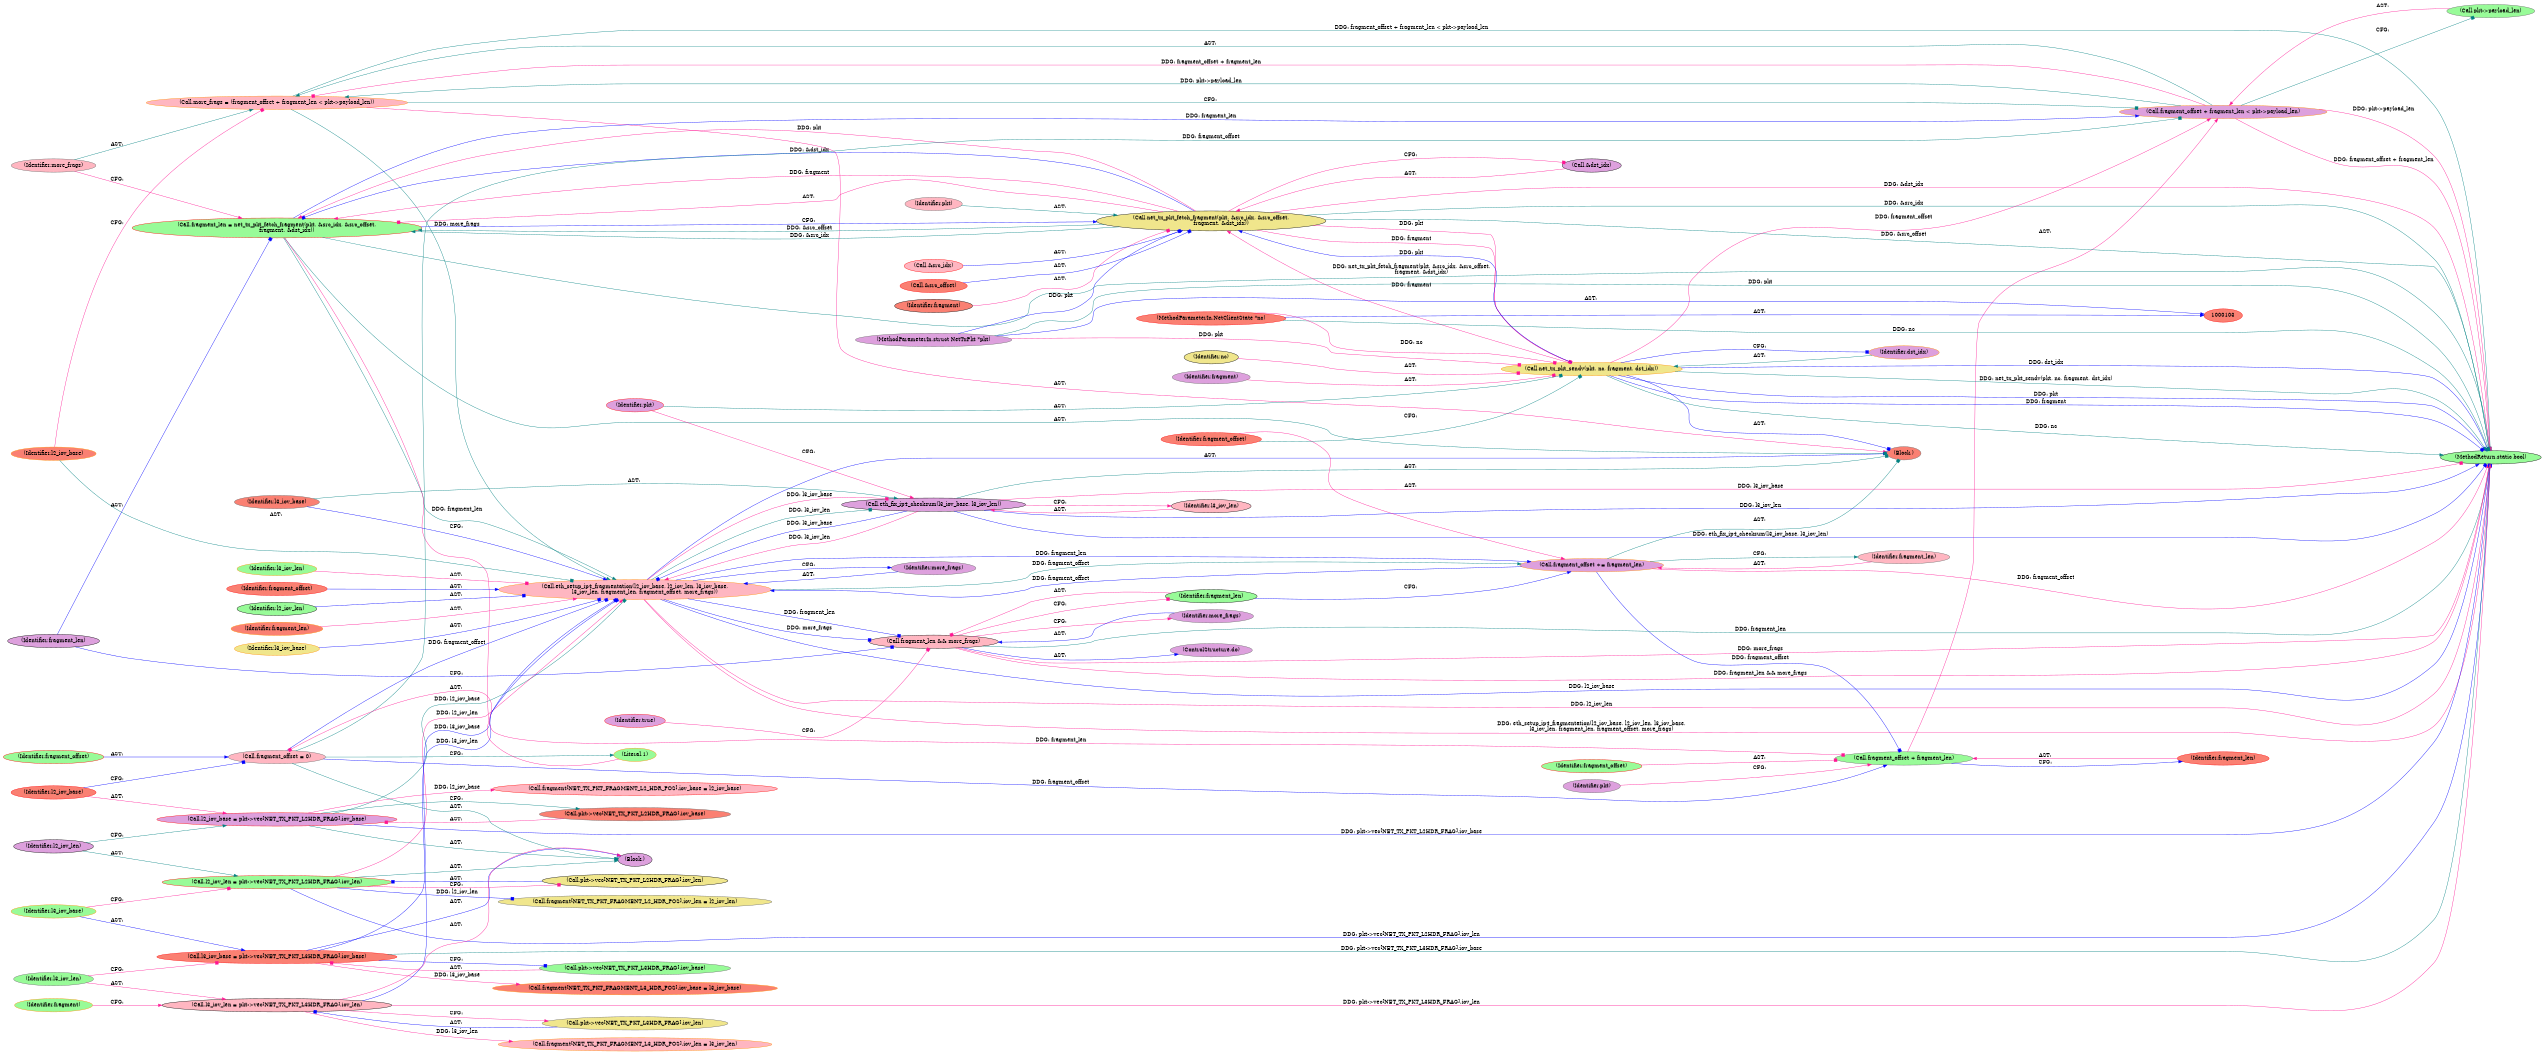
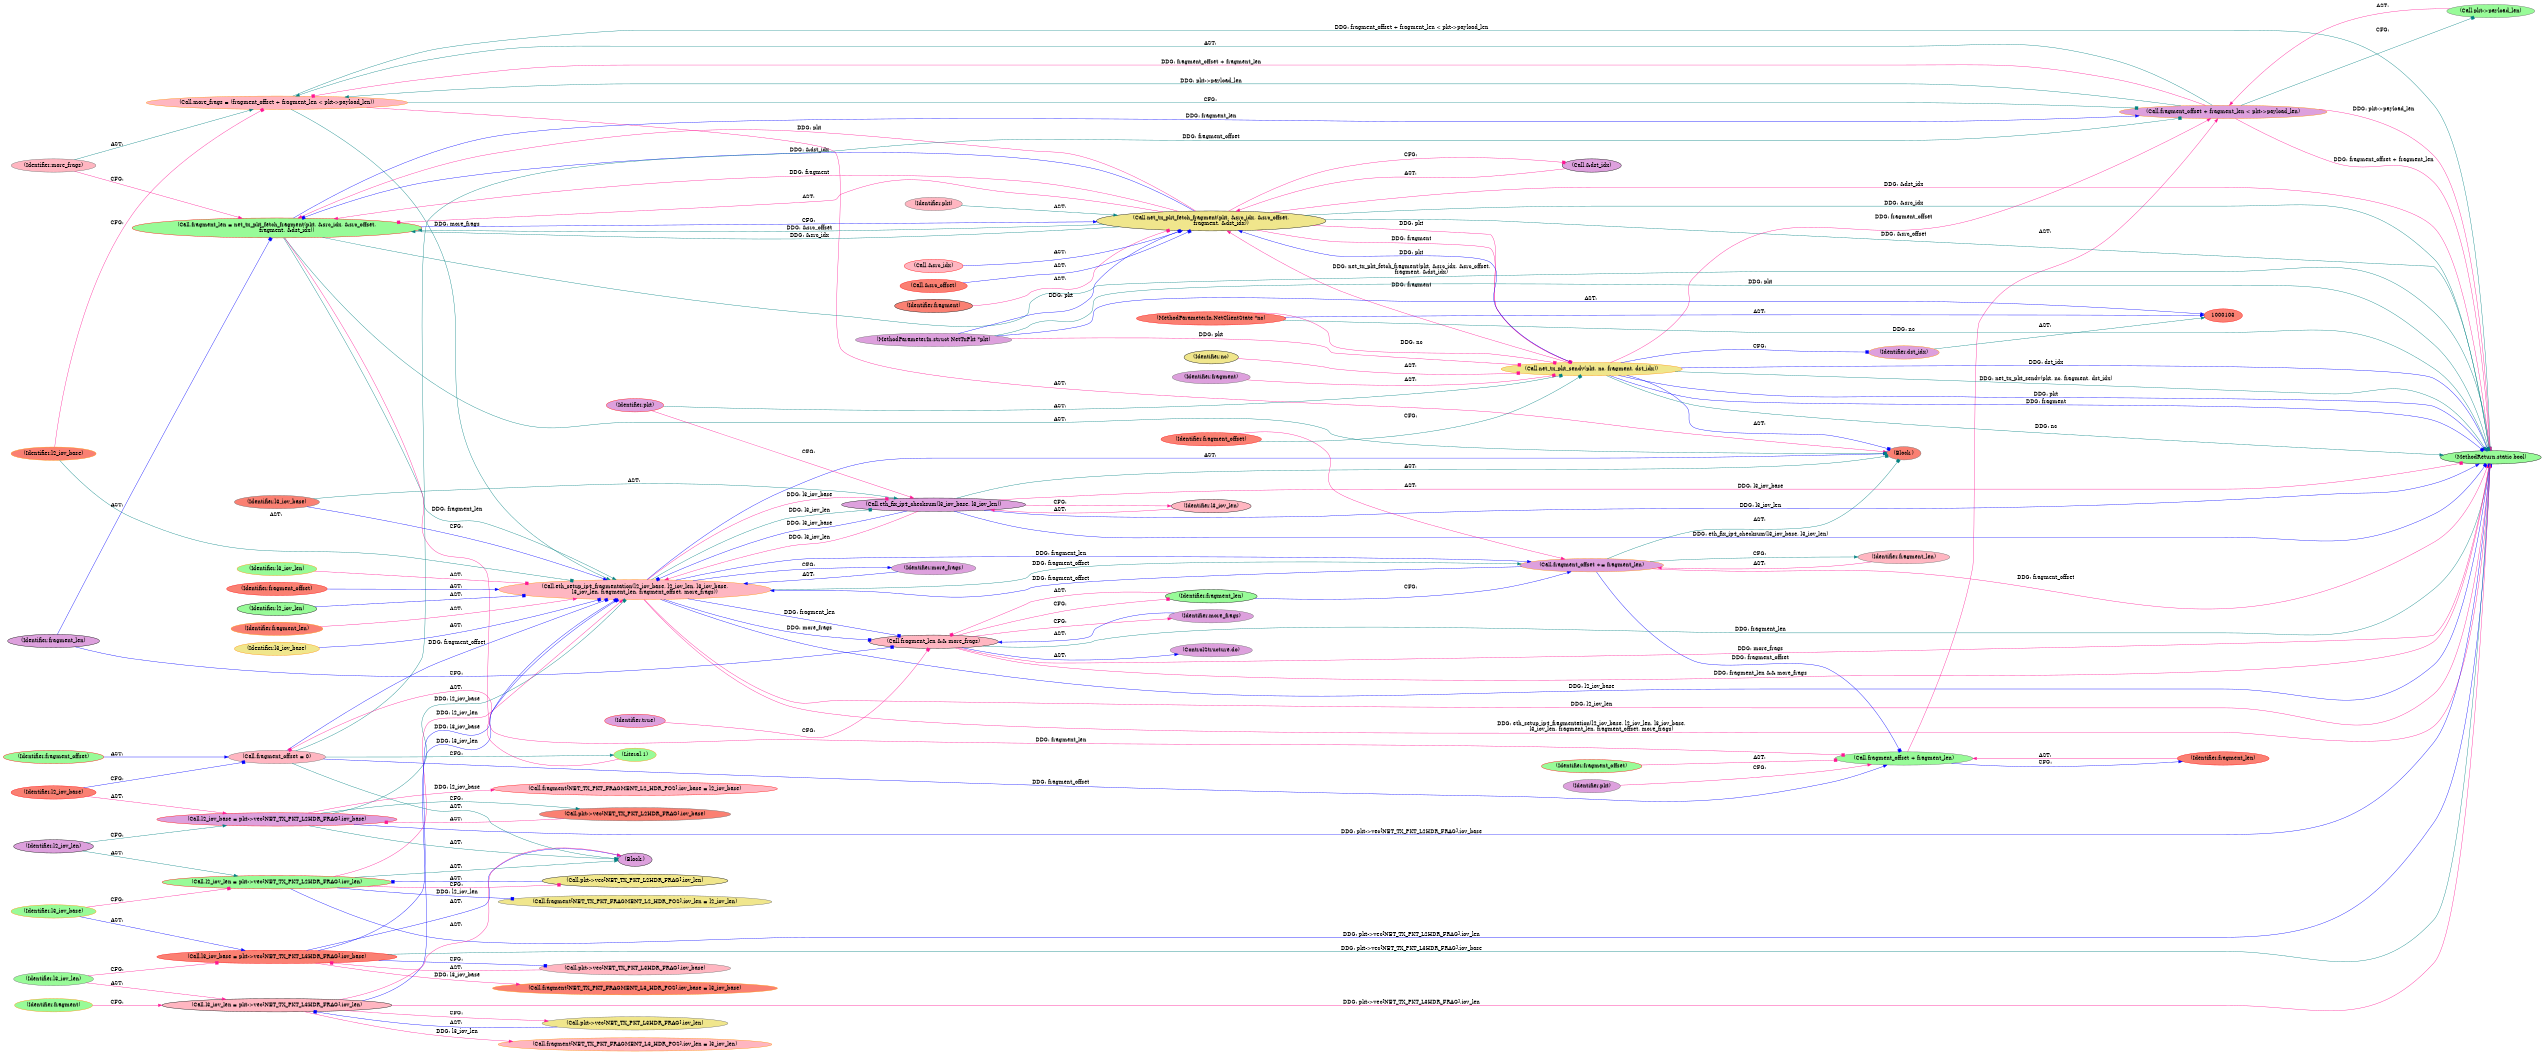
(1775, 362) -> (2054, 335)
(635, 968) -> (635, 968)
